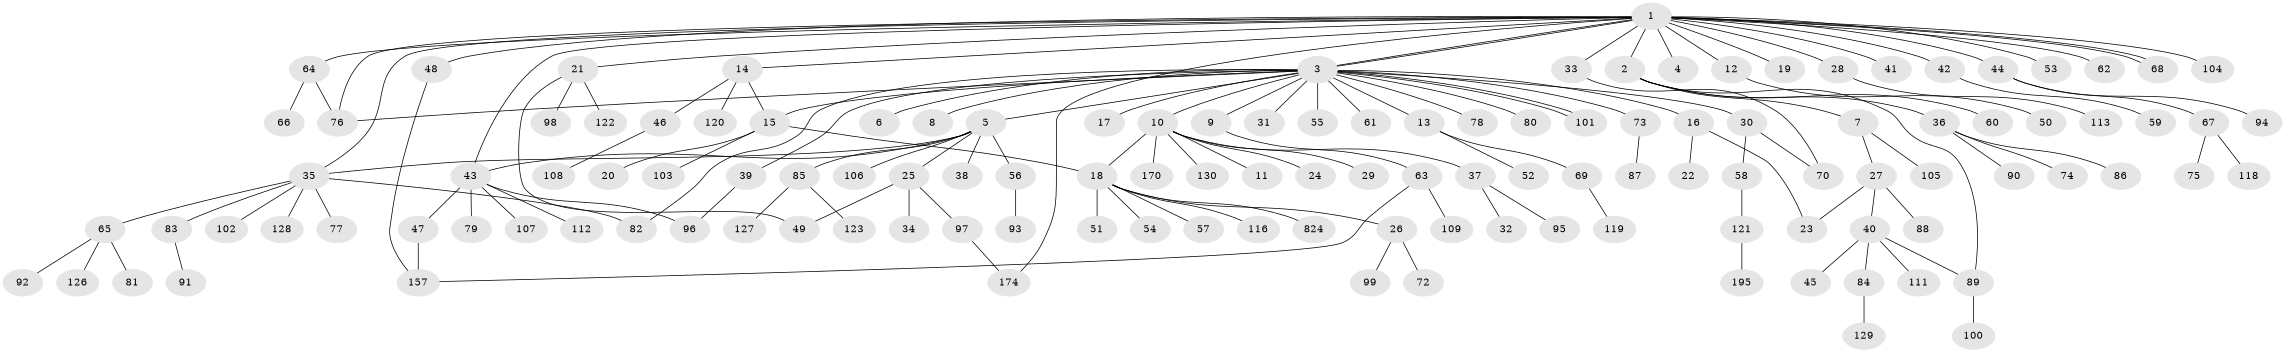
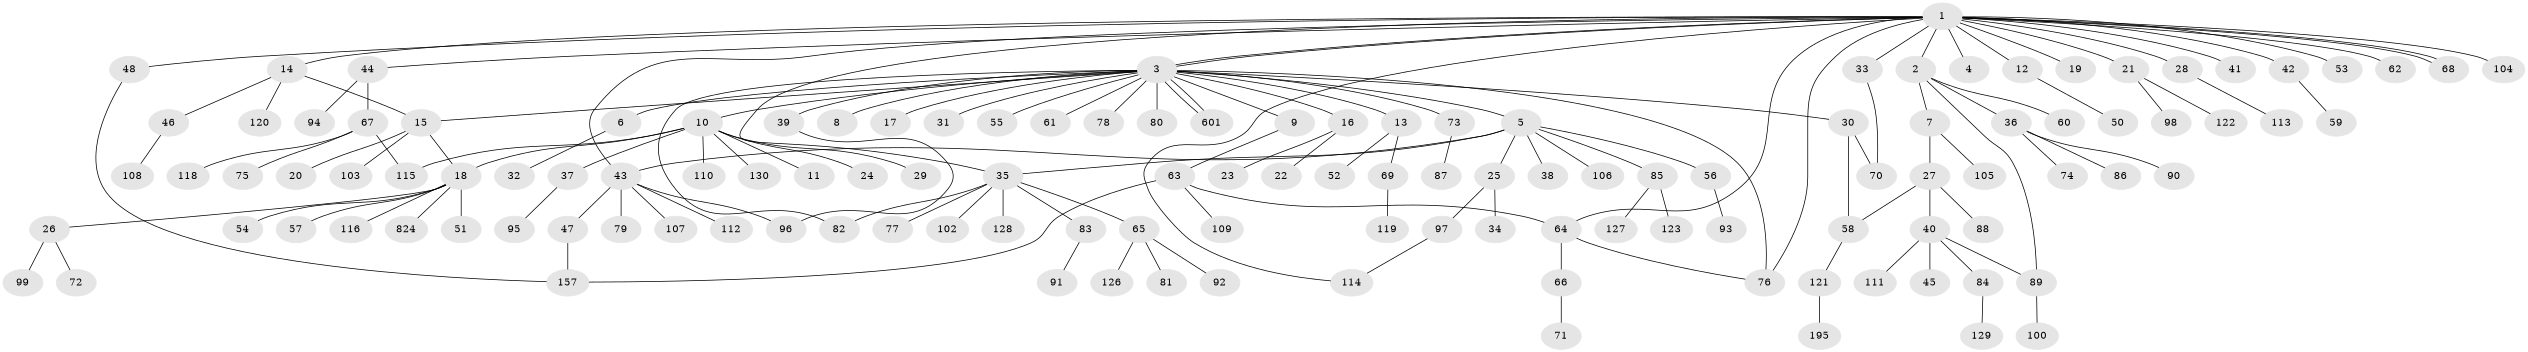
(1586, 123) -> (1212, 123)
none -> (406, 176)
(1152, 176) -> (704, 176)
(1491, 203) -> (562, 152)
(1842, 203) -> (1889, 203)
none -> (1367, 206)
(799, 229) -> none
(1009, 283) -> (1352, 283)
none -> (1561, 336)
